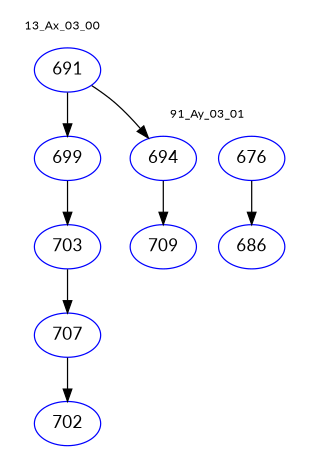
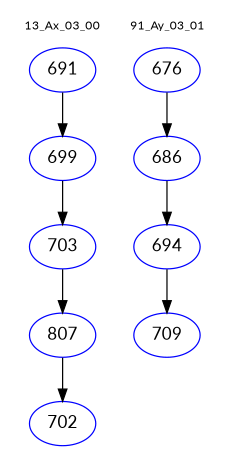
(128, 115) -> (167, 197)
(68, 335) -> (63, 335)
